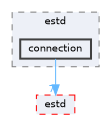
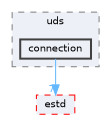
(56, 22) -> (56, 22)
